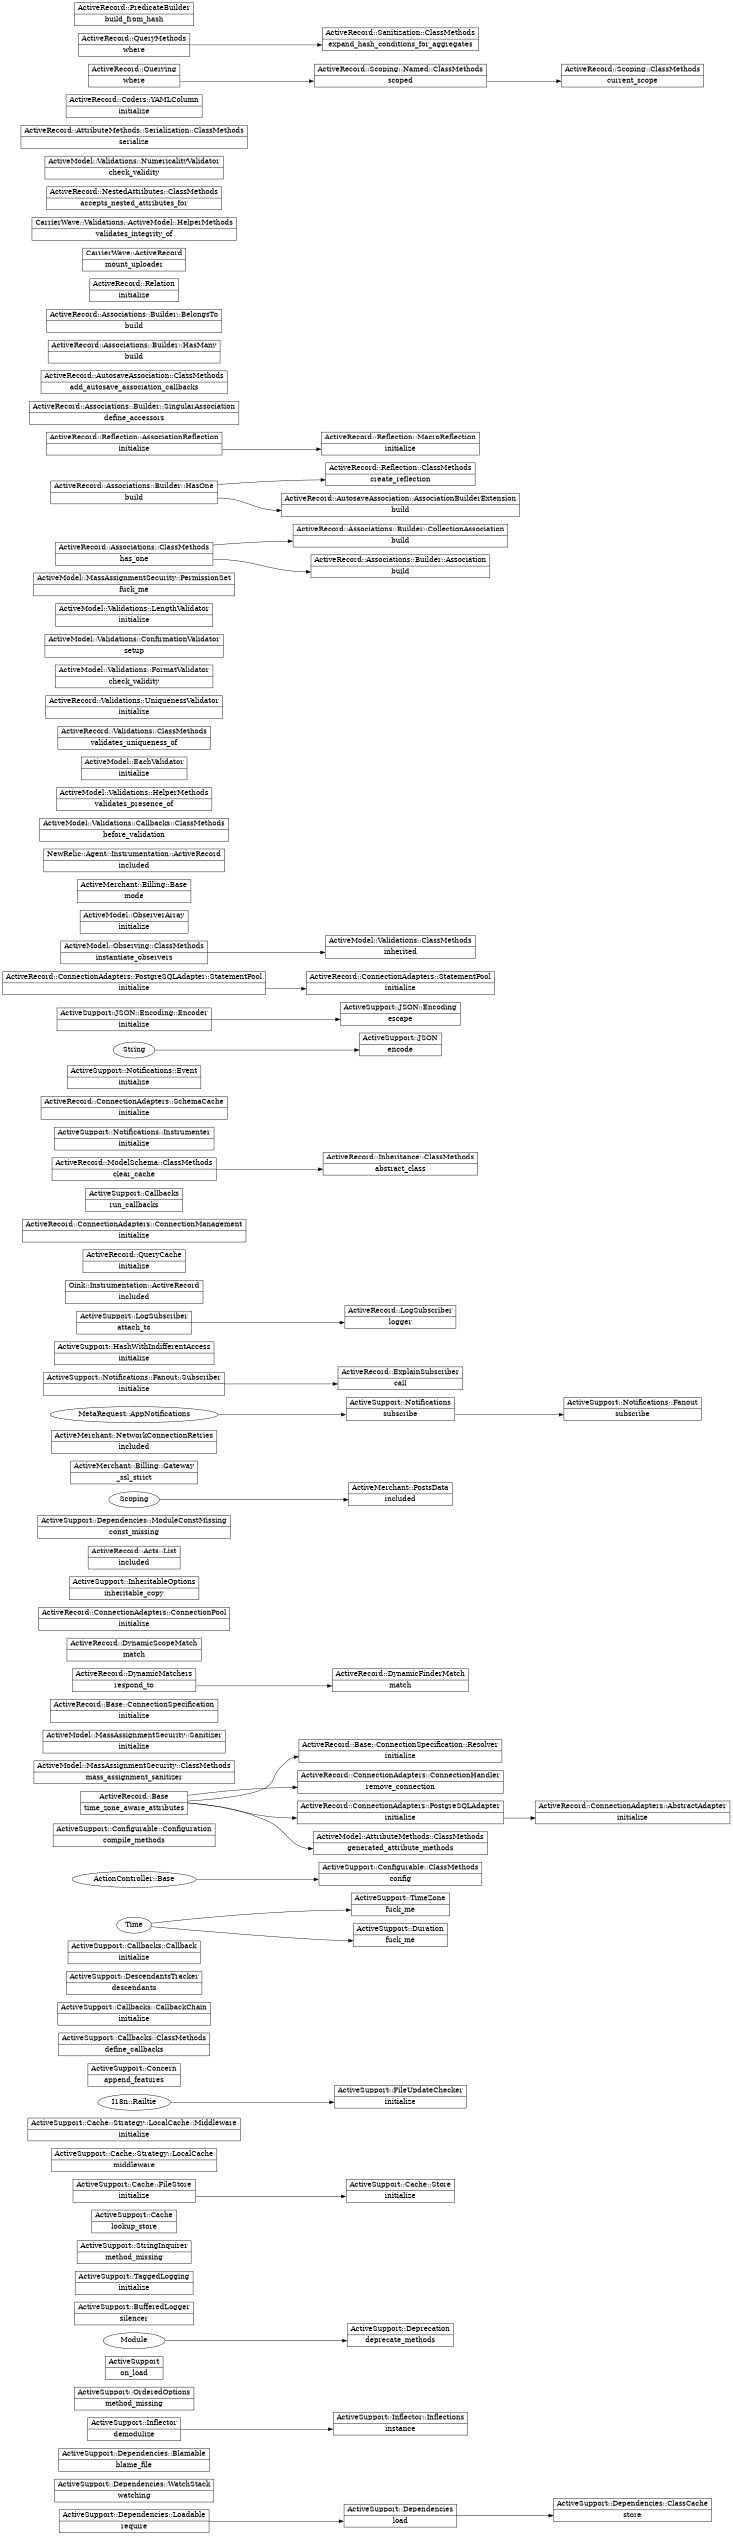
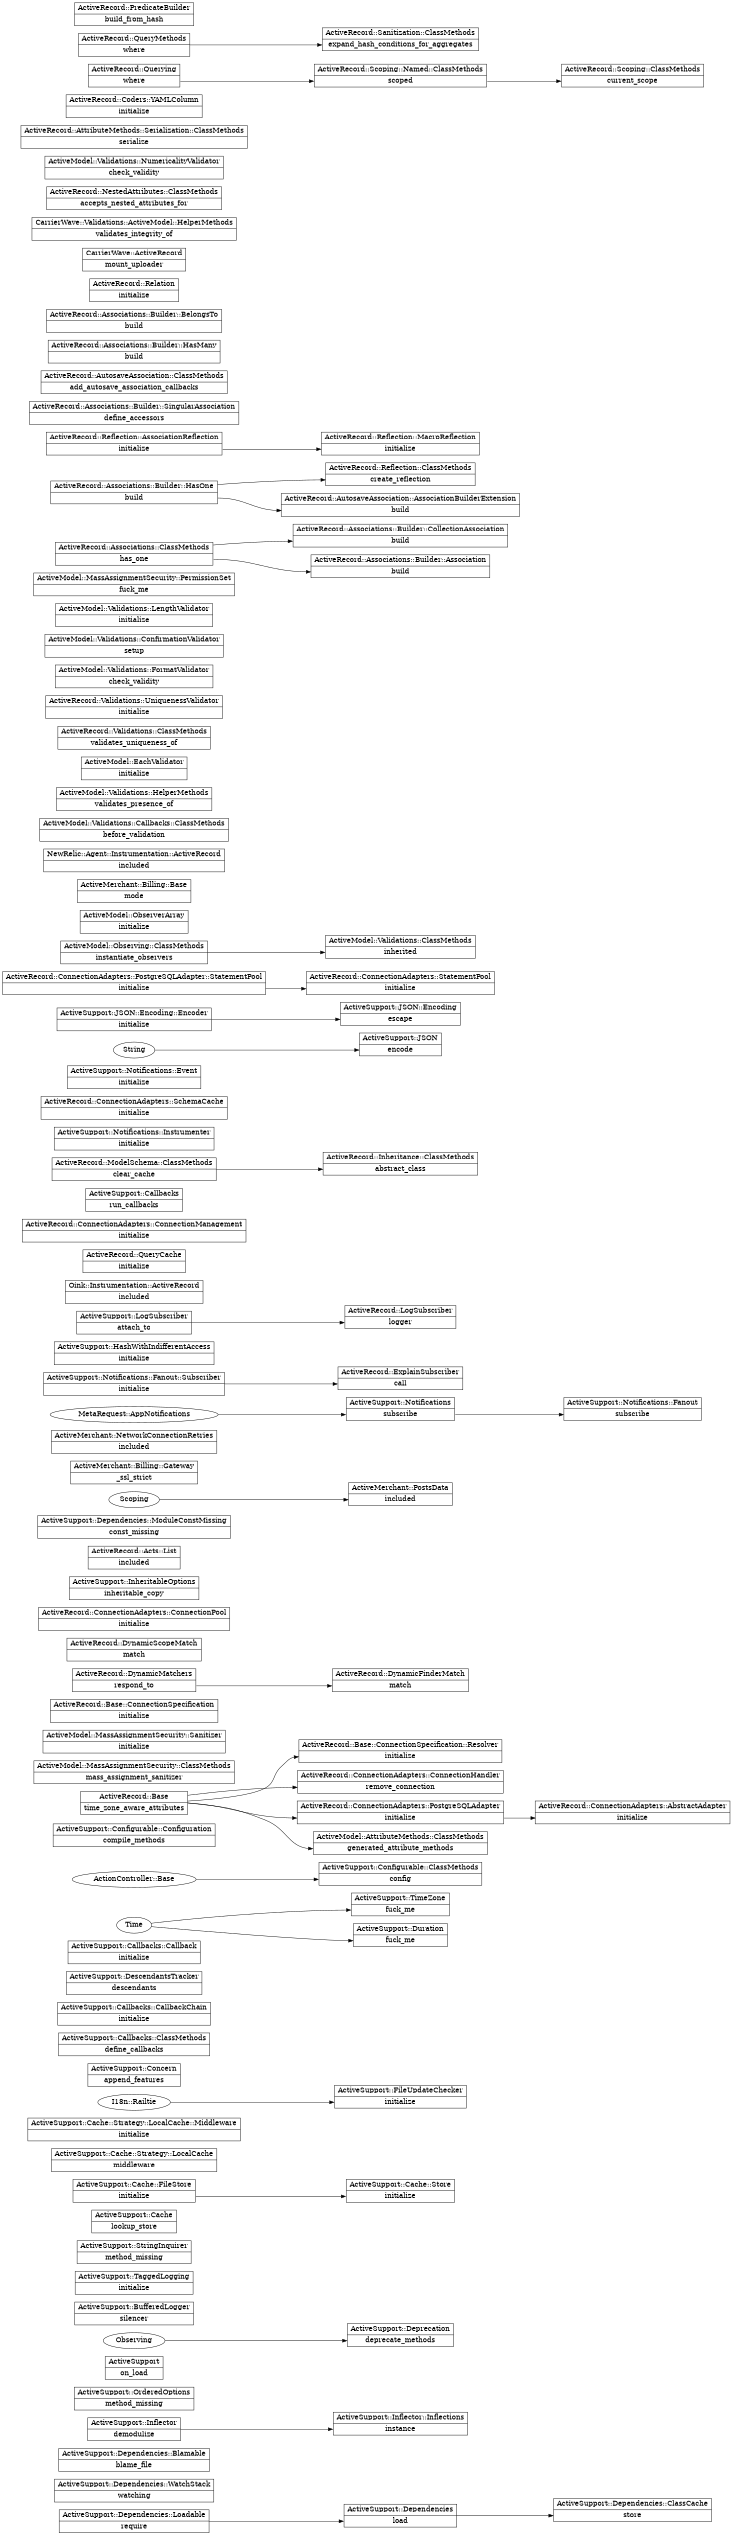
(134, 2341) -> (134, 2341)
